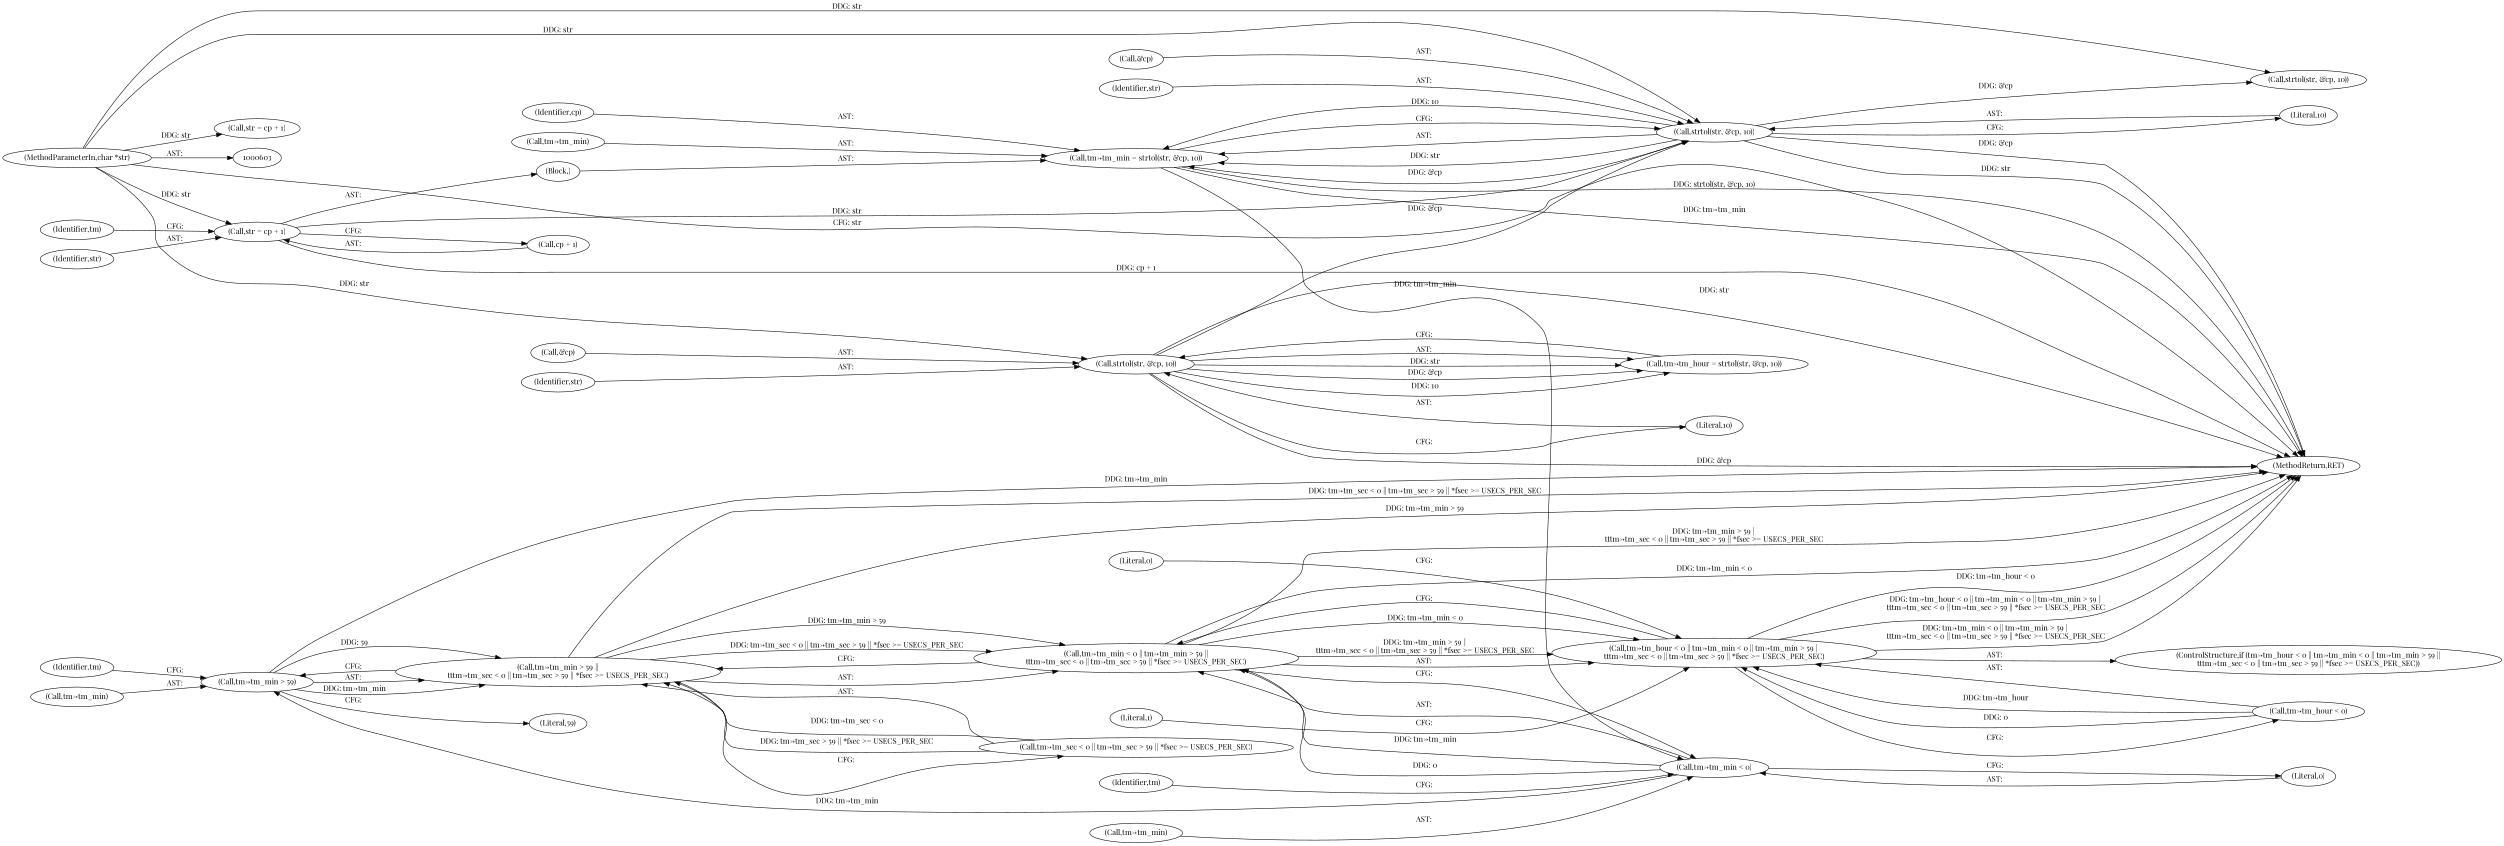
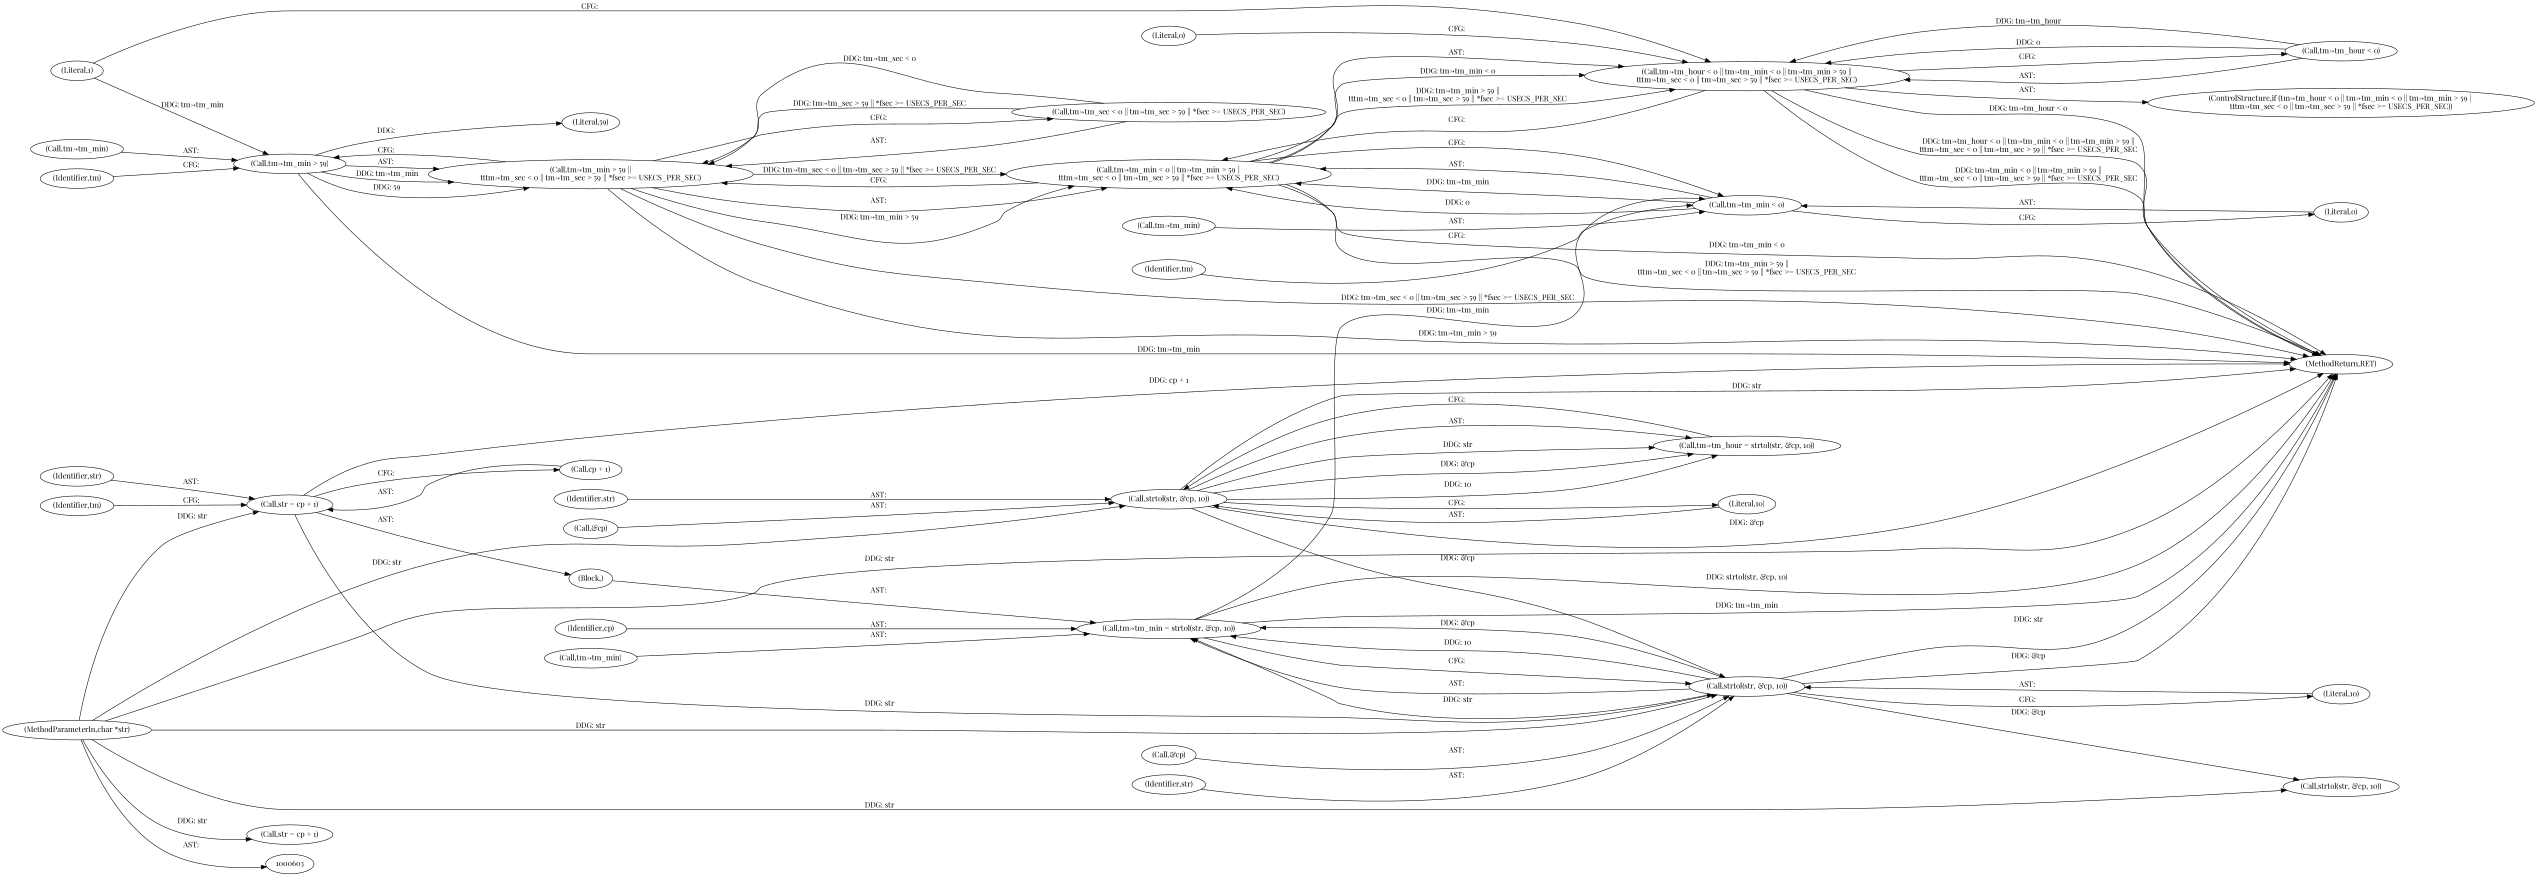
(847, 223) -> (880, 559)
(355, 700) -> (387, 131)
(971, 812) -> (179, 115)
